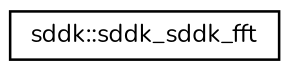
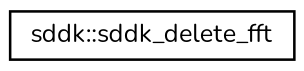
(145, 36) -> (152, 36)
